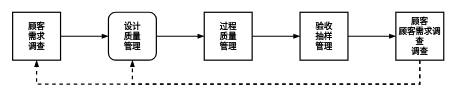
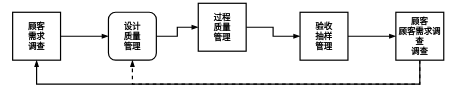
(228, 36) -> (222, 27)
(75, 84) -> (75, 84)
